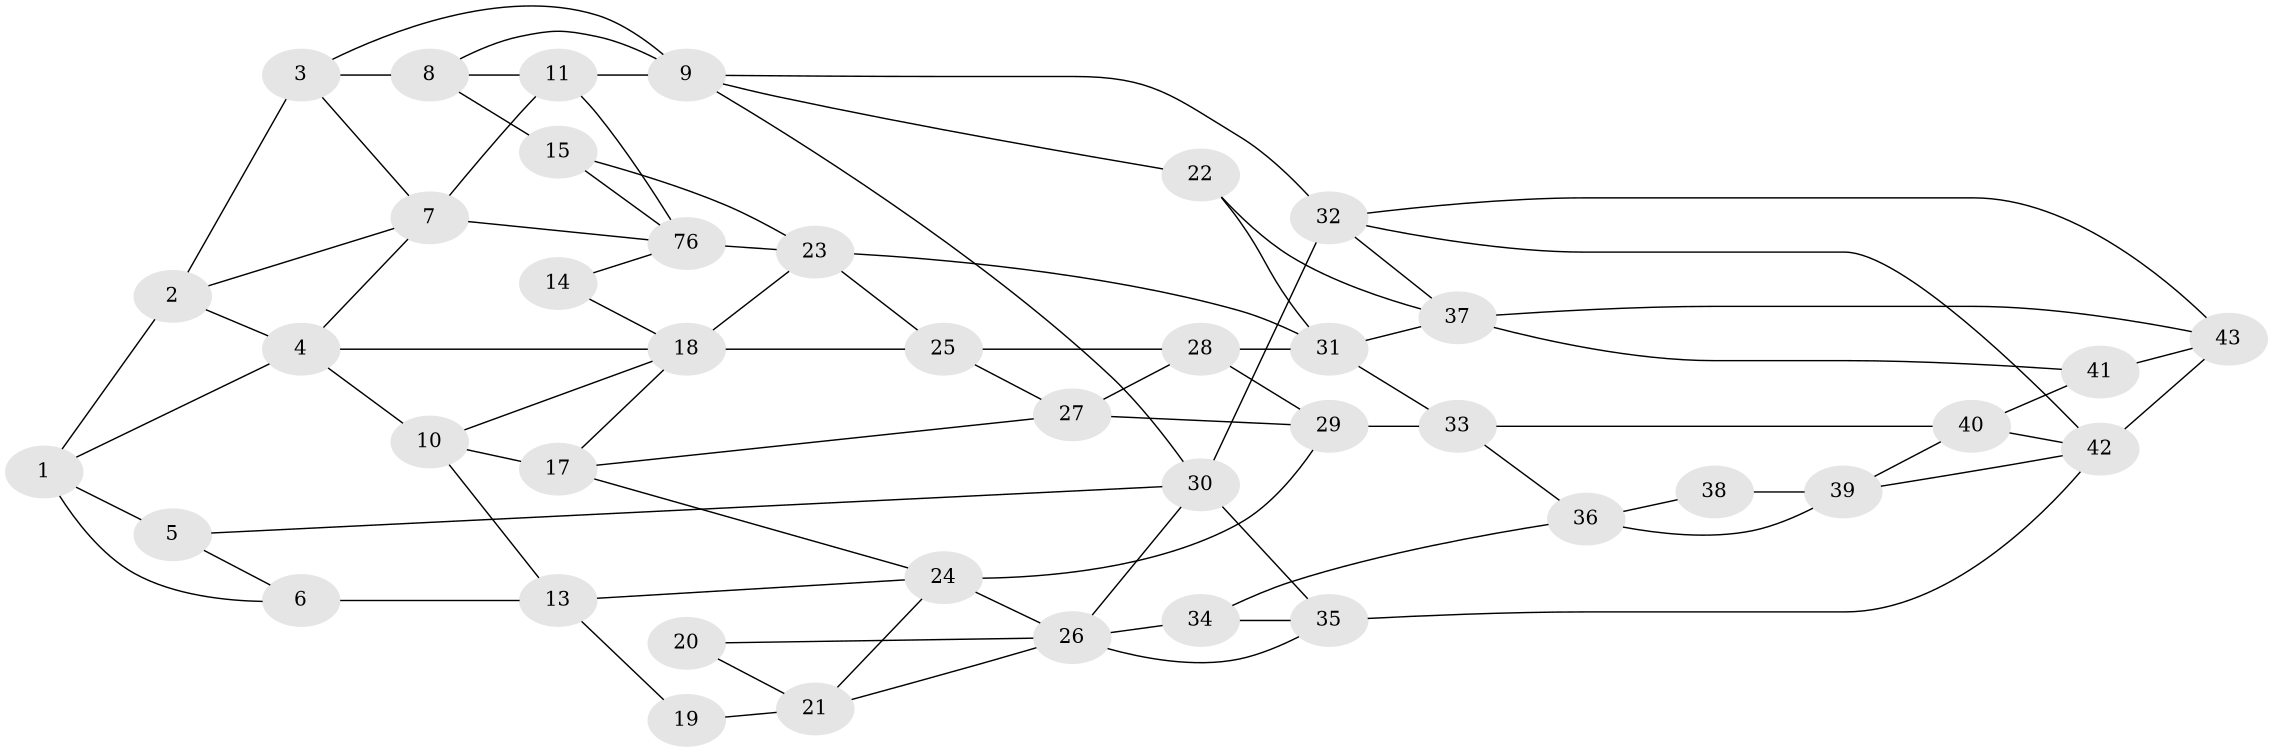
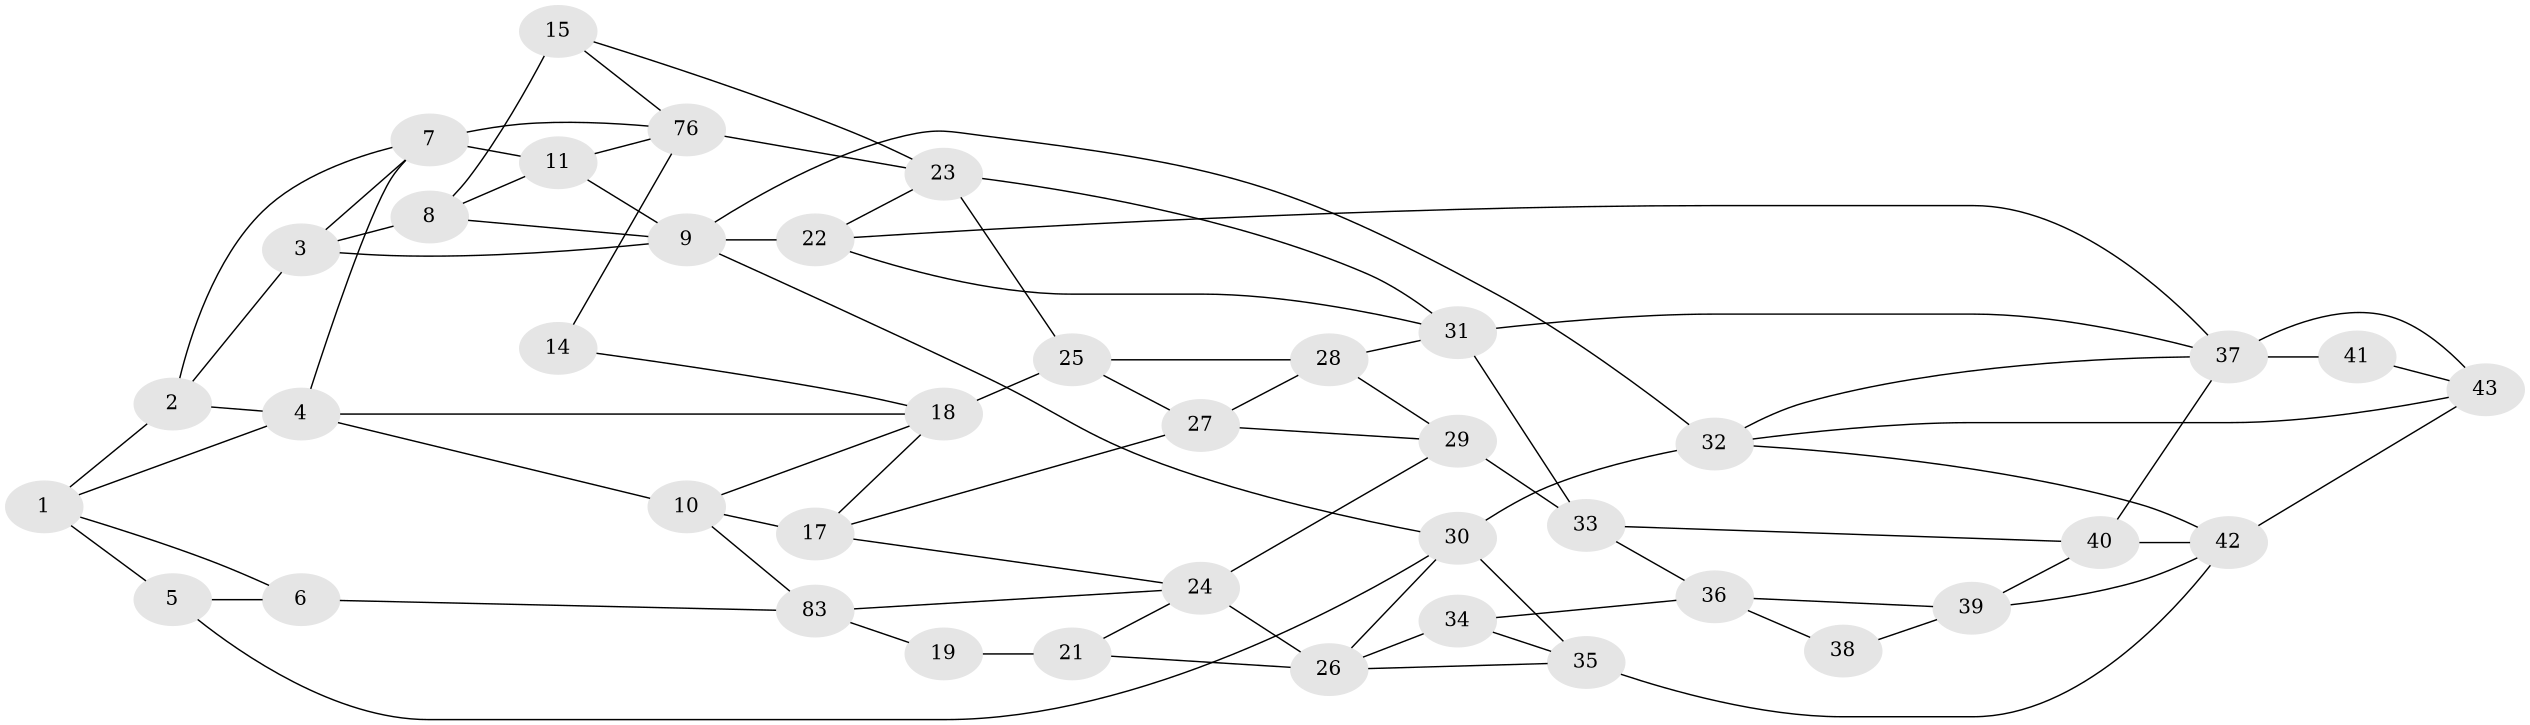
(751, 301) -> (880, 207)
(2036, 399) -> (2164, 450)
(558, 600) -> (815, 611)
(687, 643) -> none
